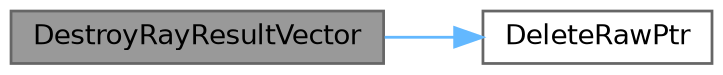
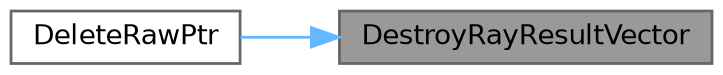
(420, 37) -> (276, 37)
